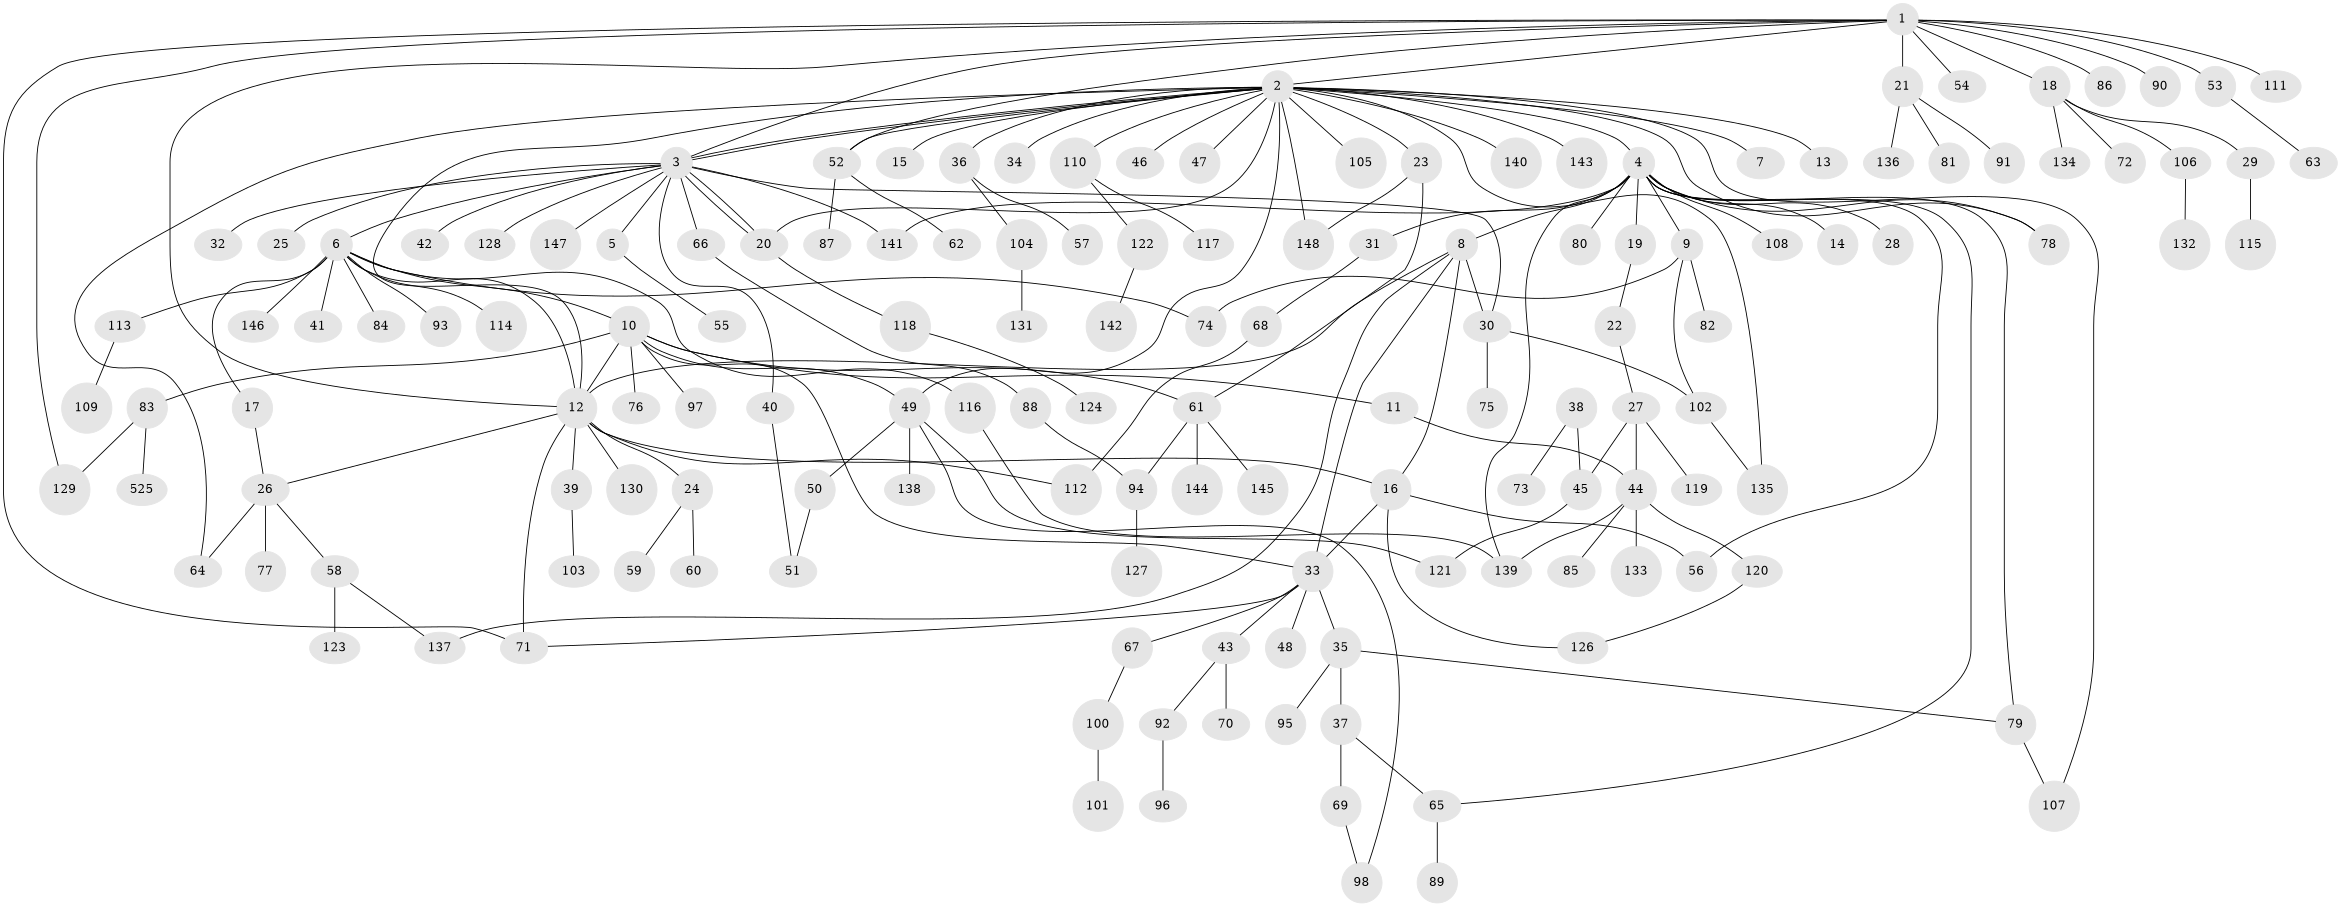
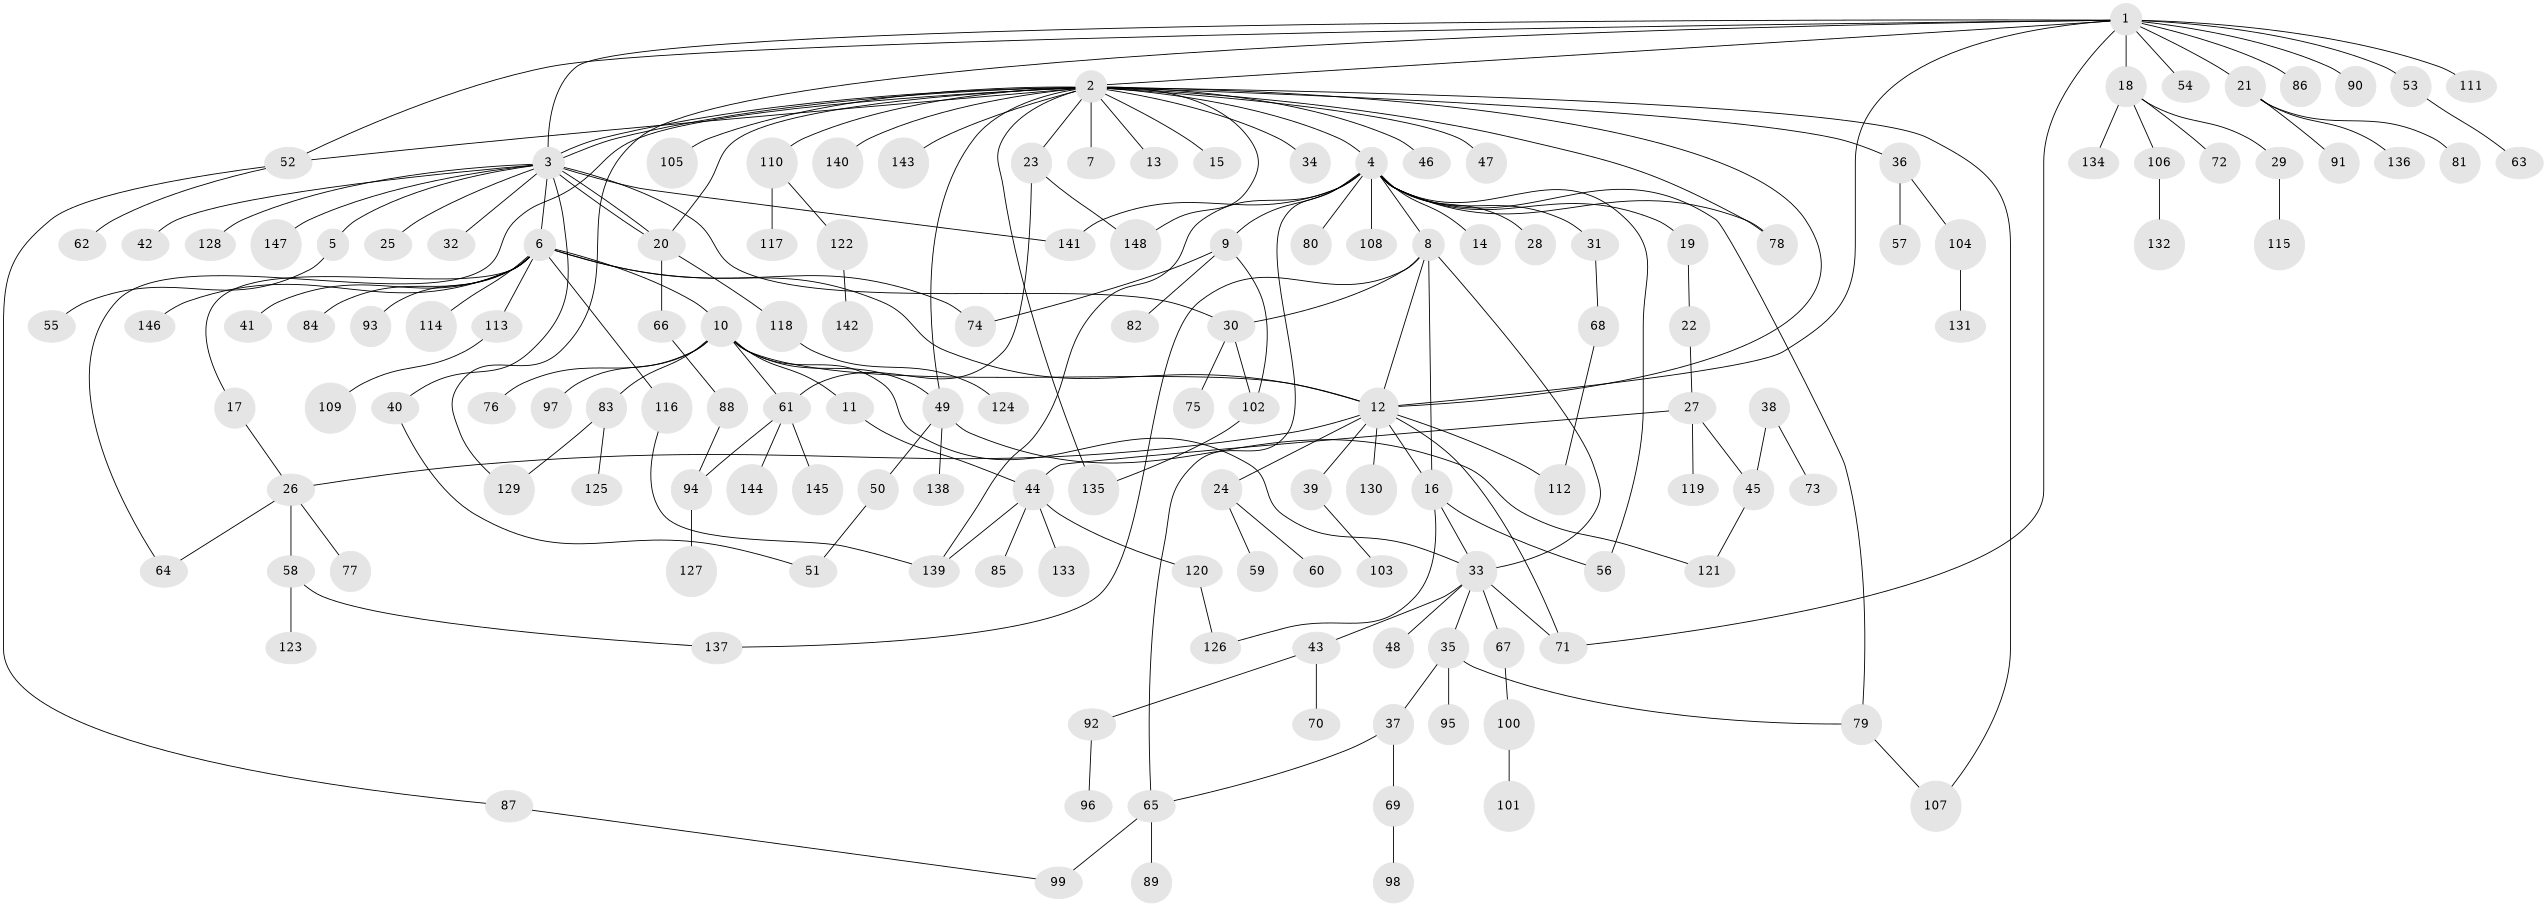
(689, 204) -> (662, 292)
(142, 490) -> (597, 490)
(1273, 527) -> none
none -> (1059, 883)
